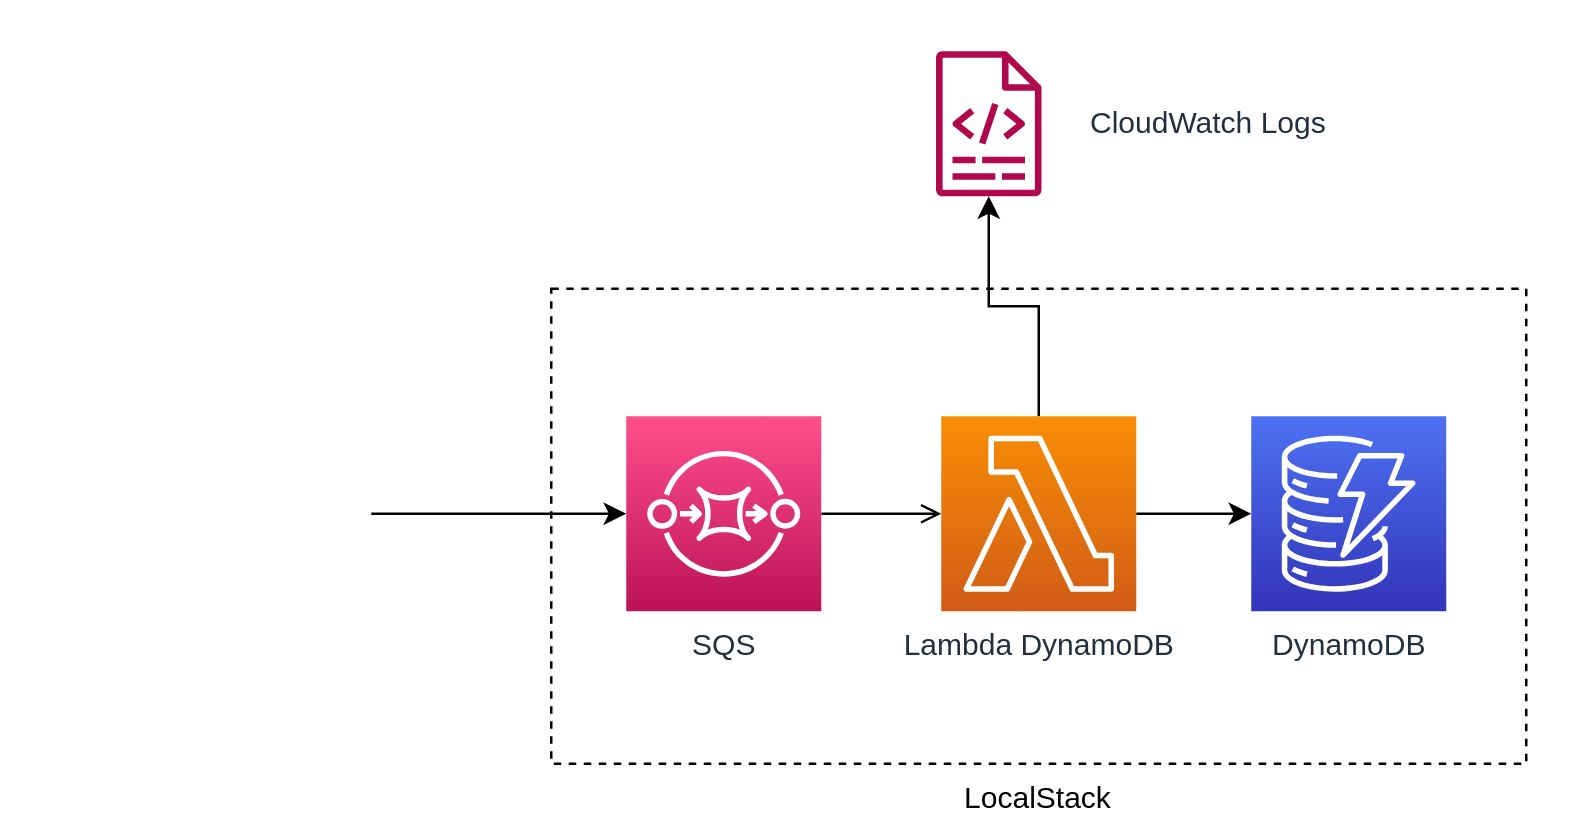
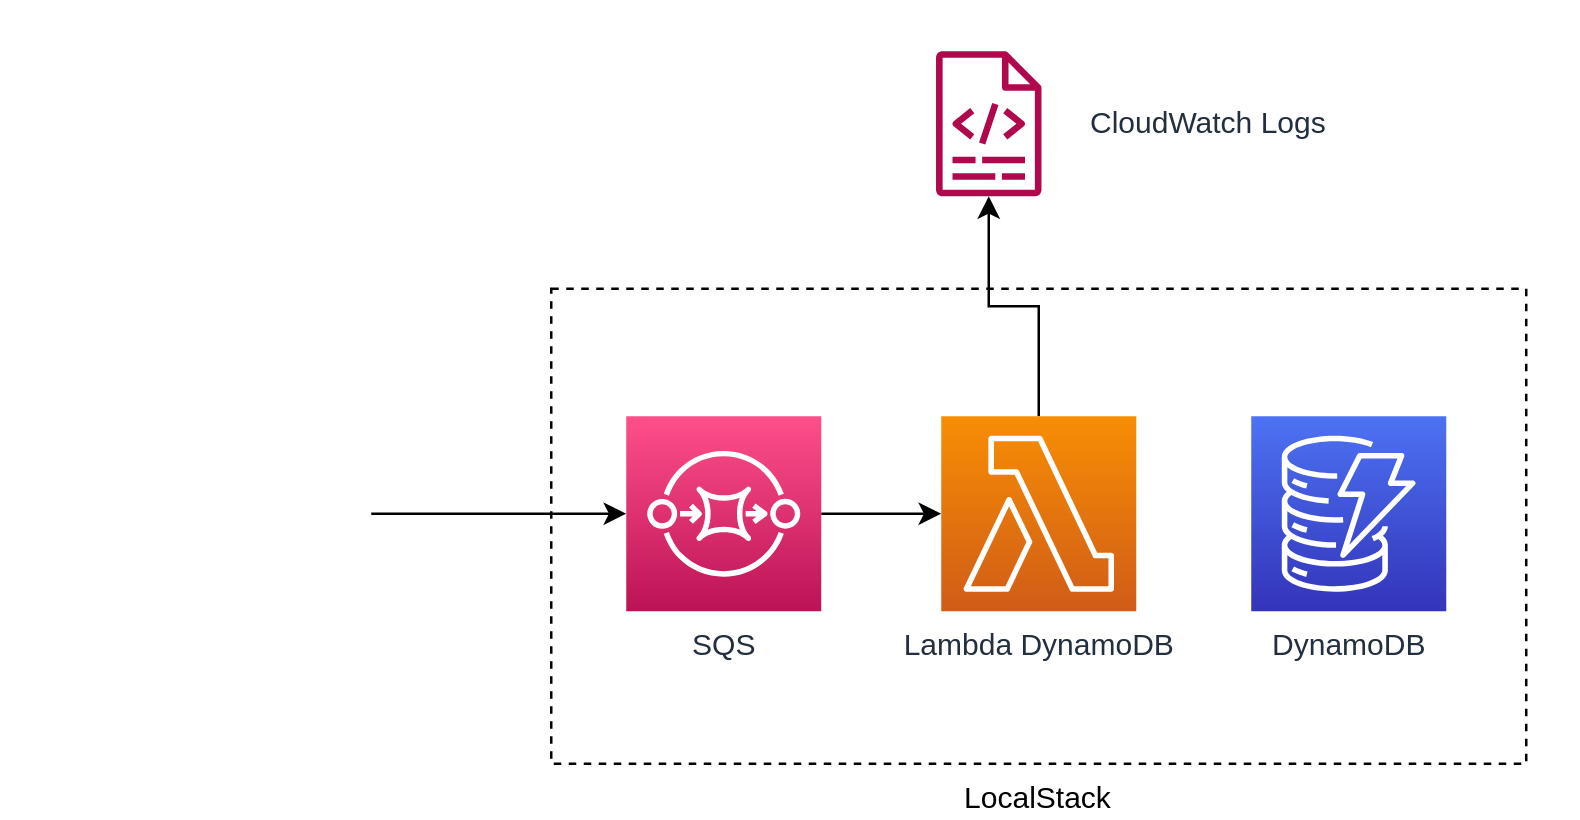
(927, 514) -> (923, 514)
(1185, 514) -> none
